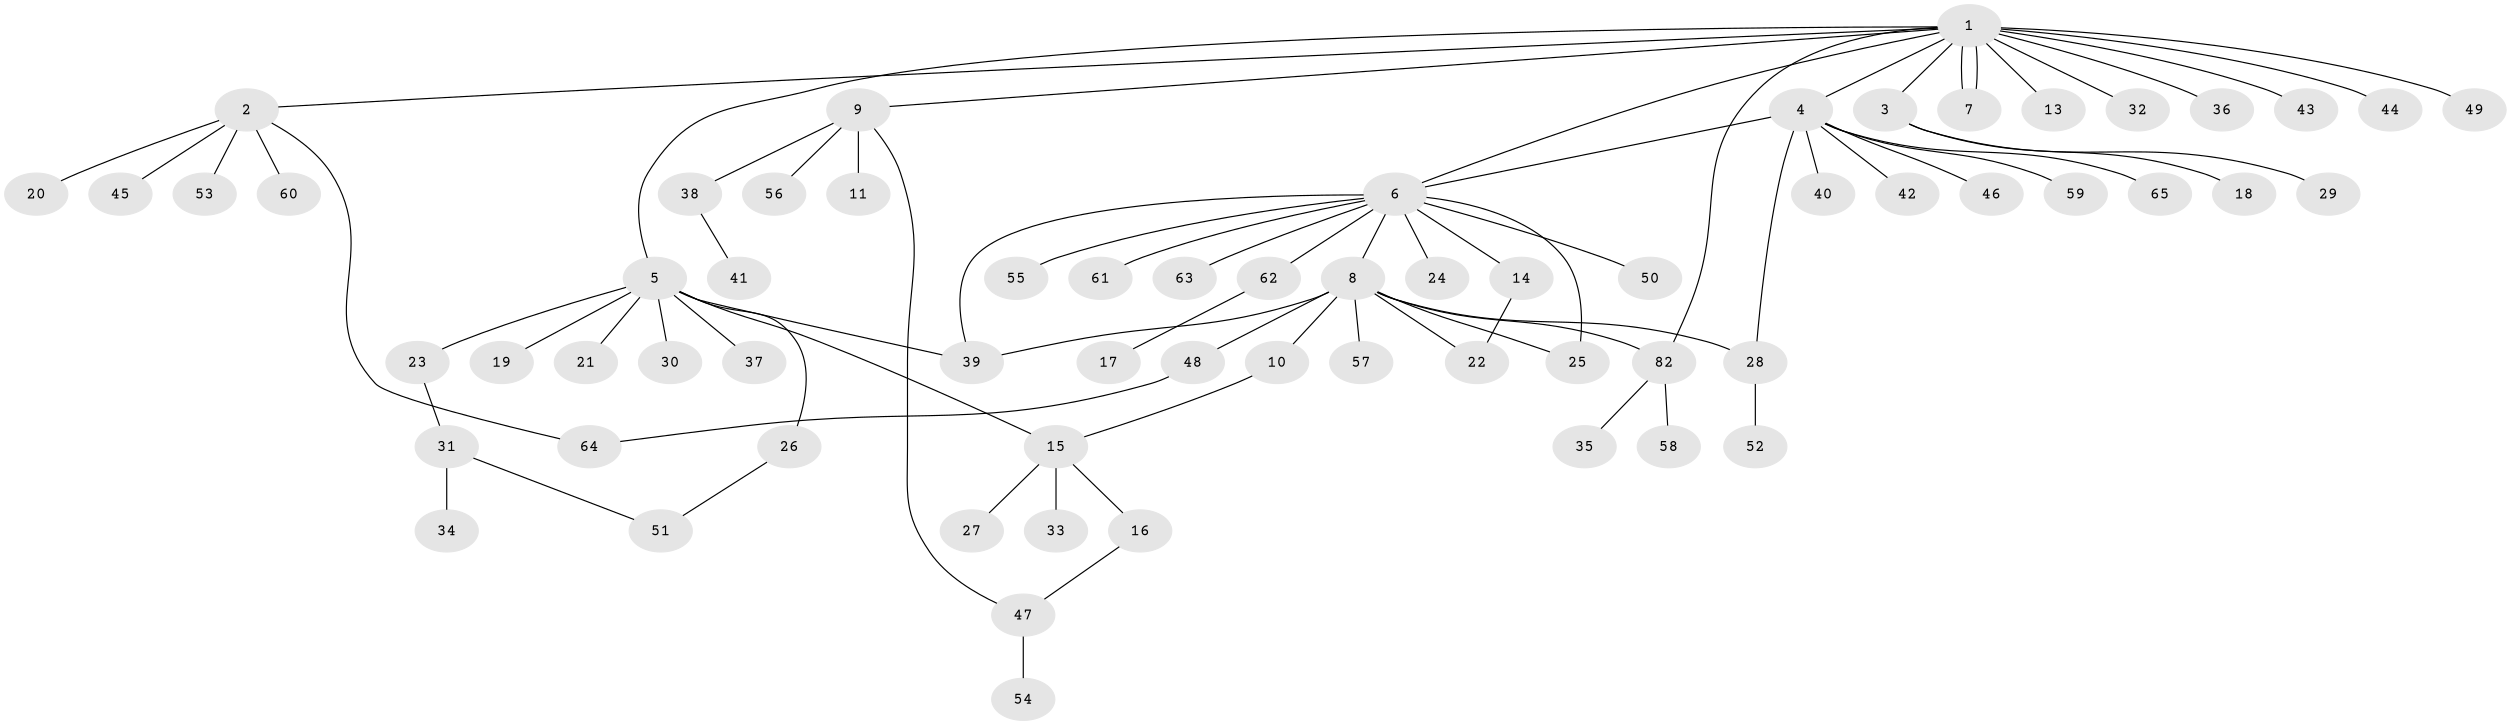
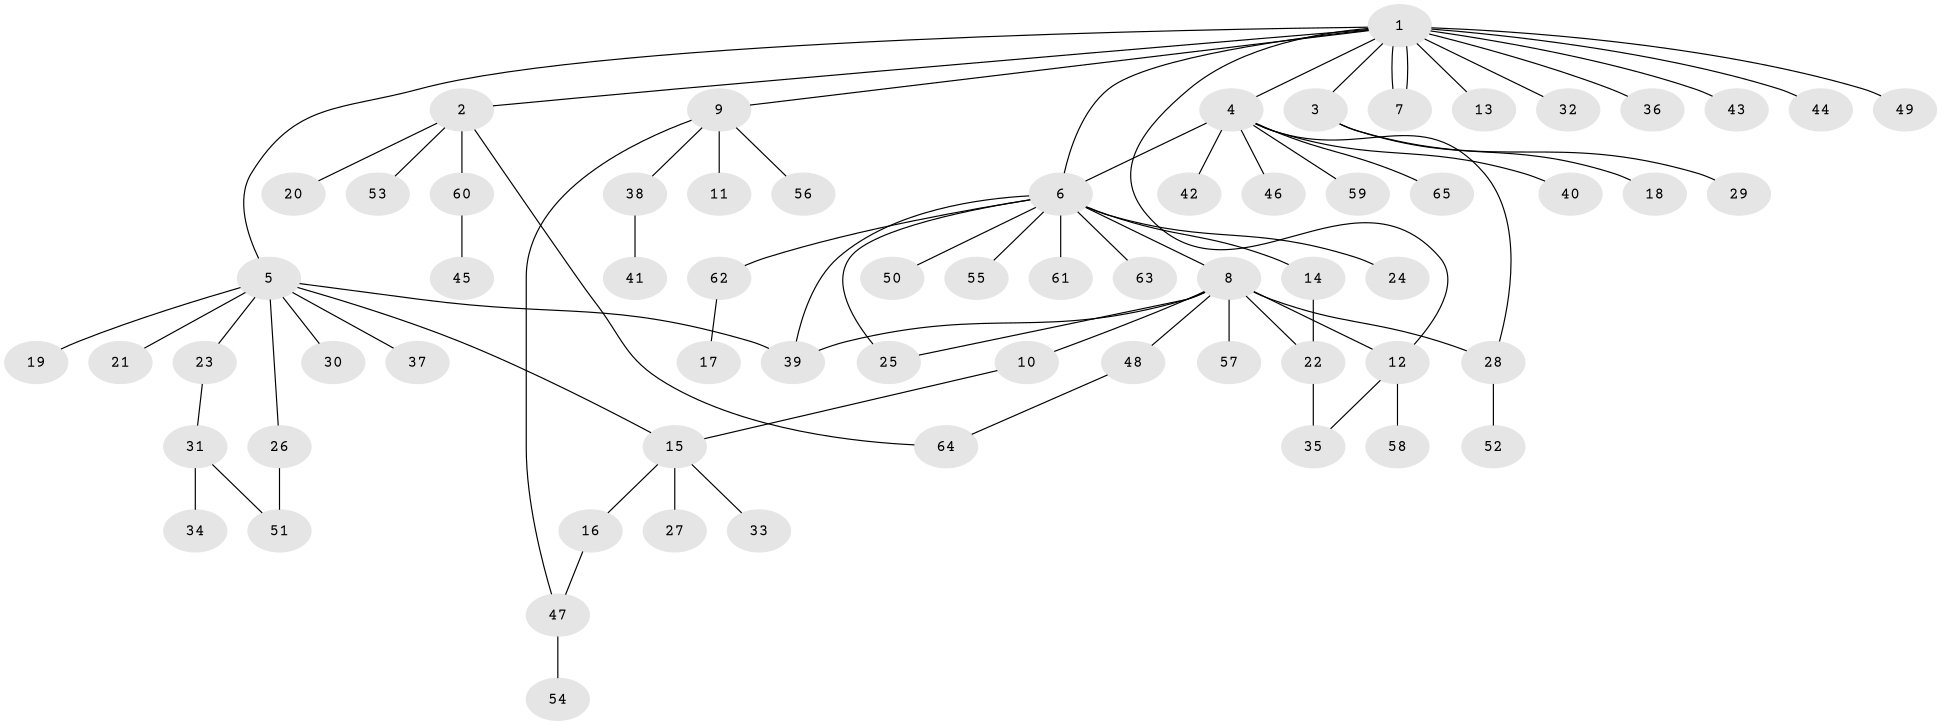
(183, 152) -> (462, 236)
(1664, 363) -> (1397, 363)
none -> (1313, 405)
